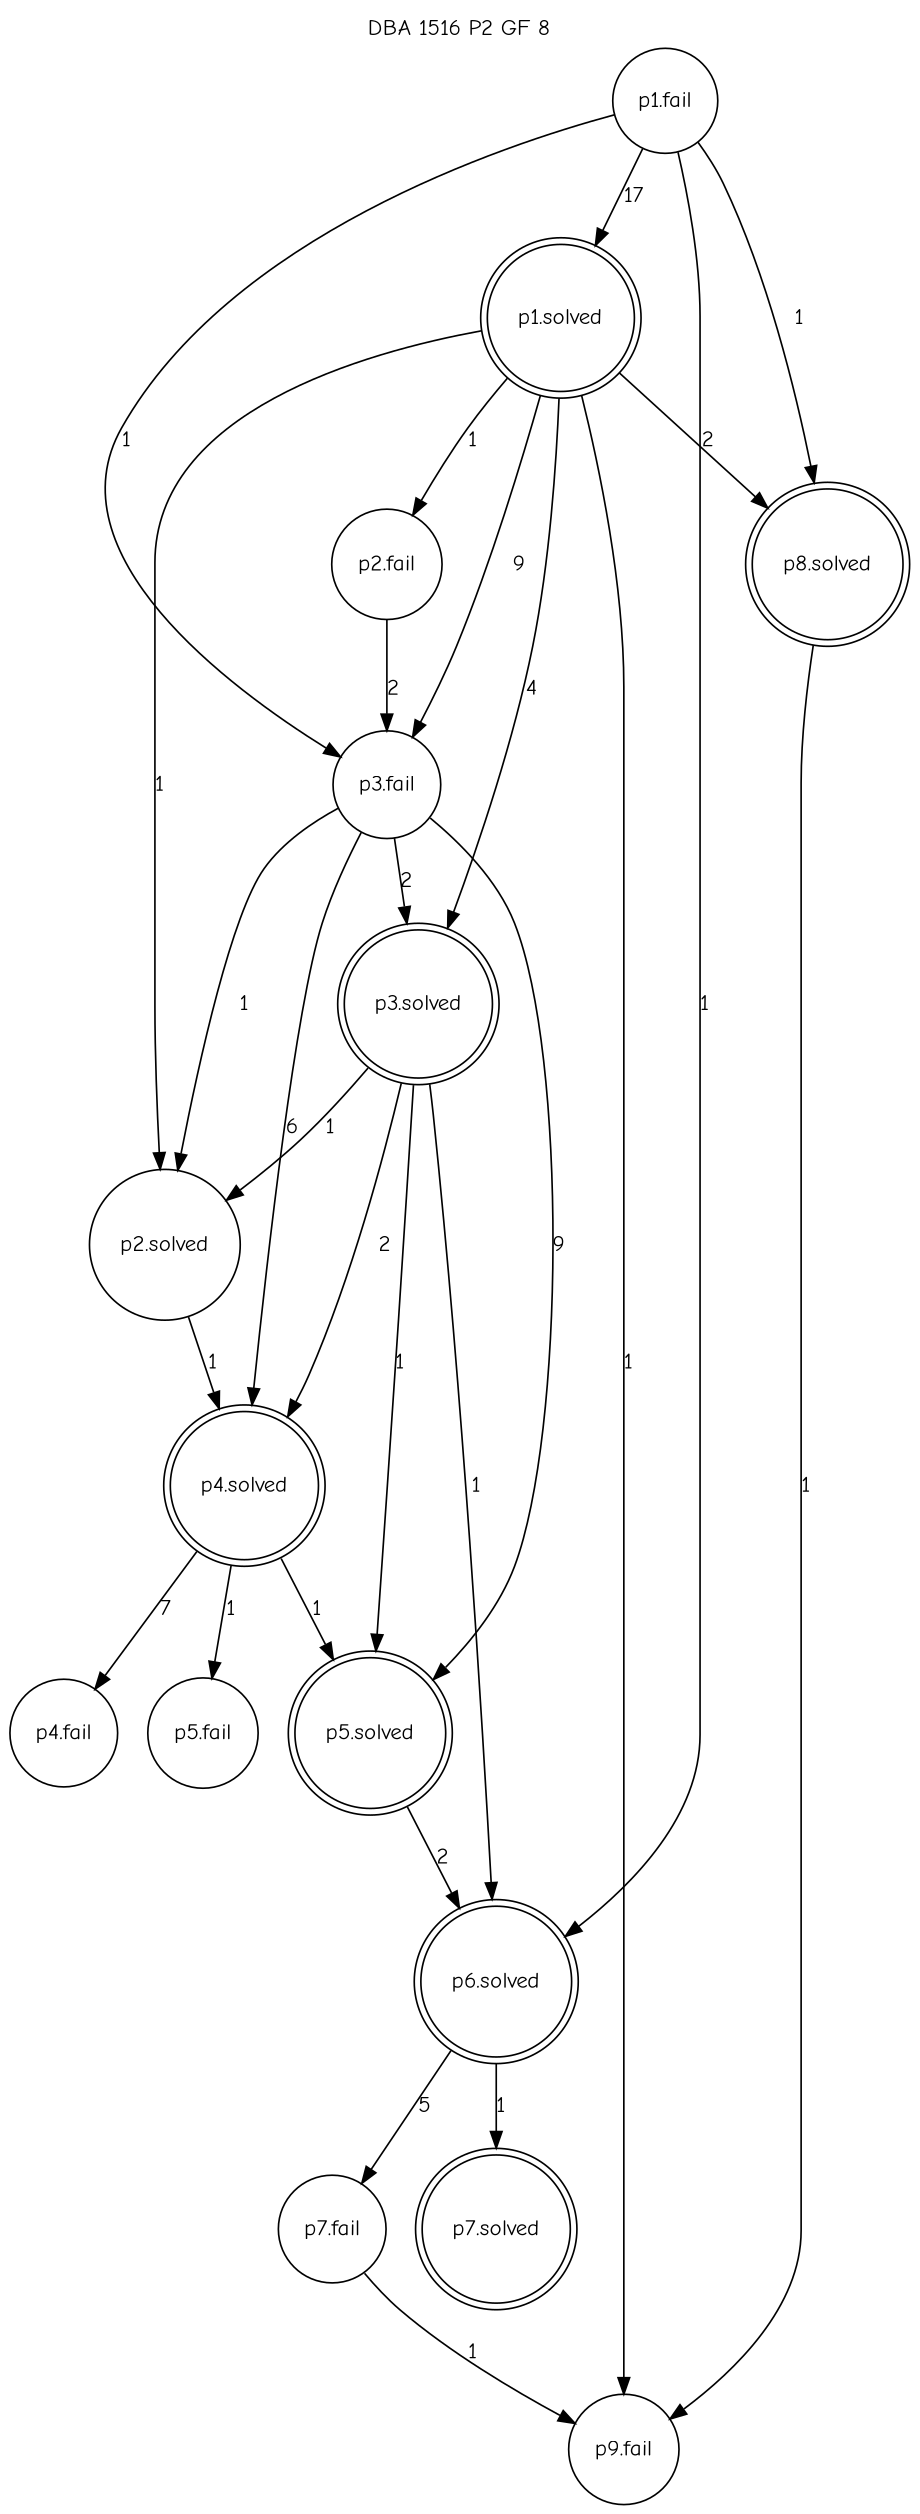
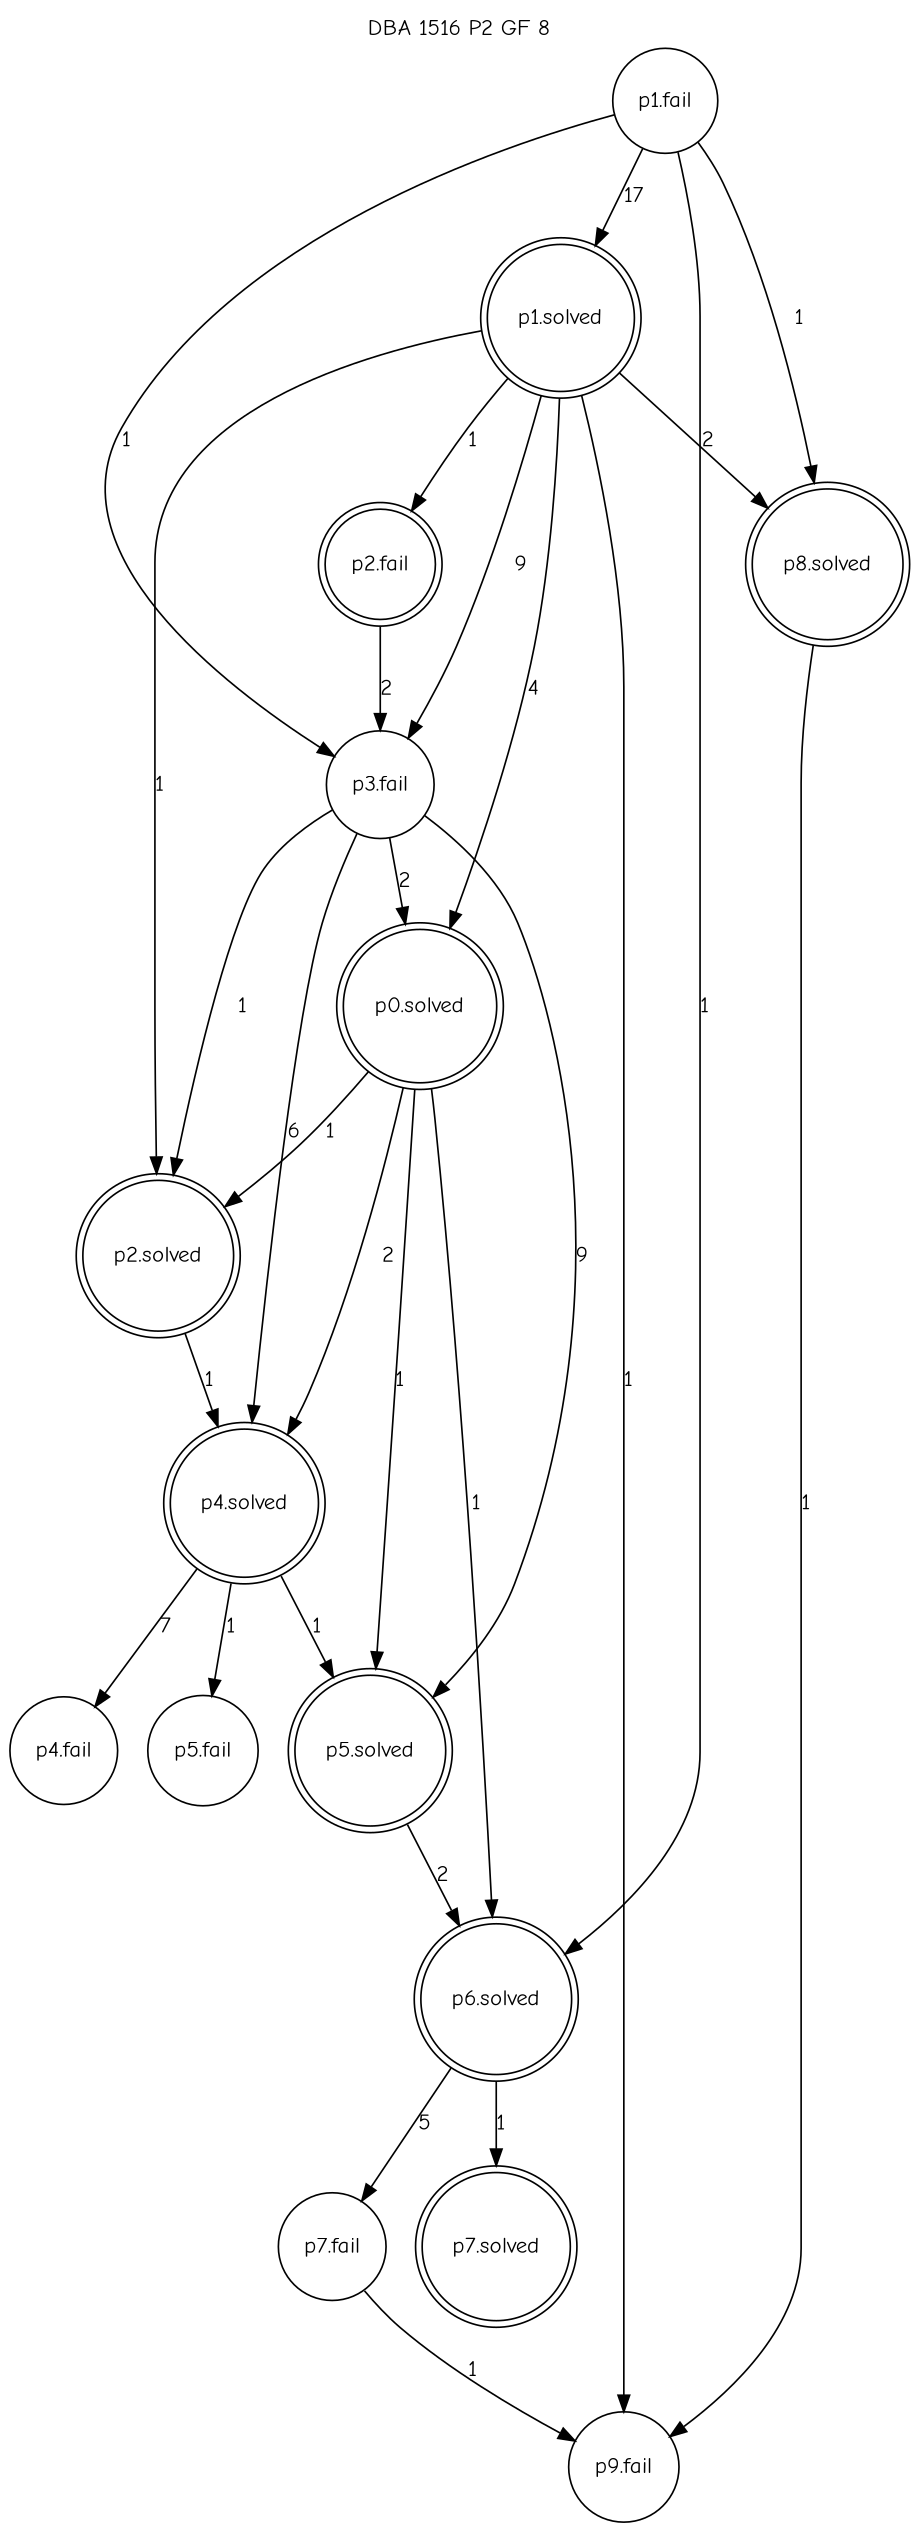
(387, 564) -> (380, 564)
(418, 1004) -> (420, 1006)
(165, 1245) -> (158, 1256)
